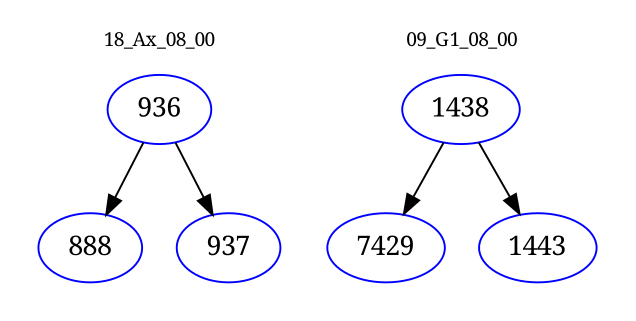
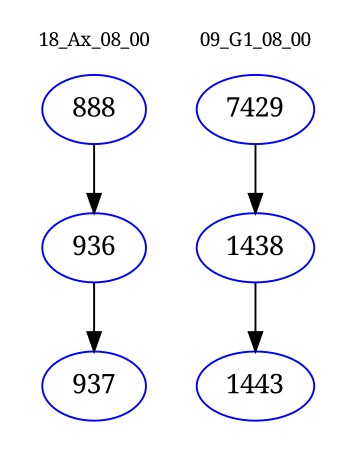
(129, 170) -> (94, 169)
(429, 170) -> (255, 169)
